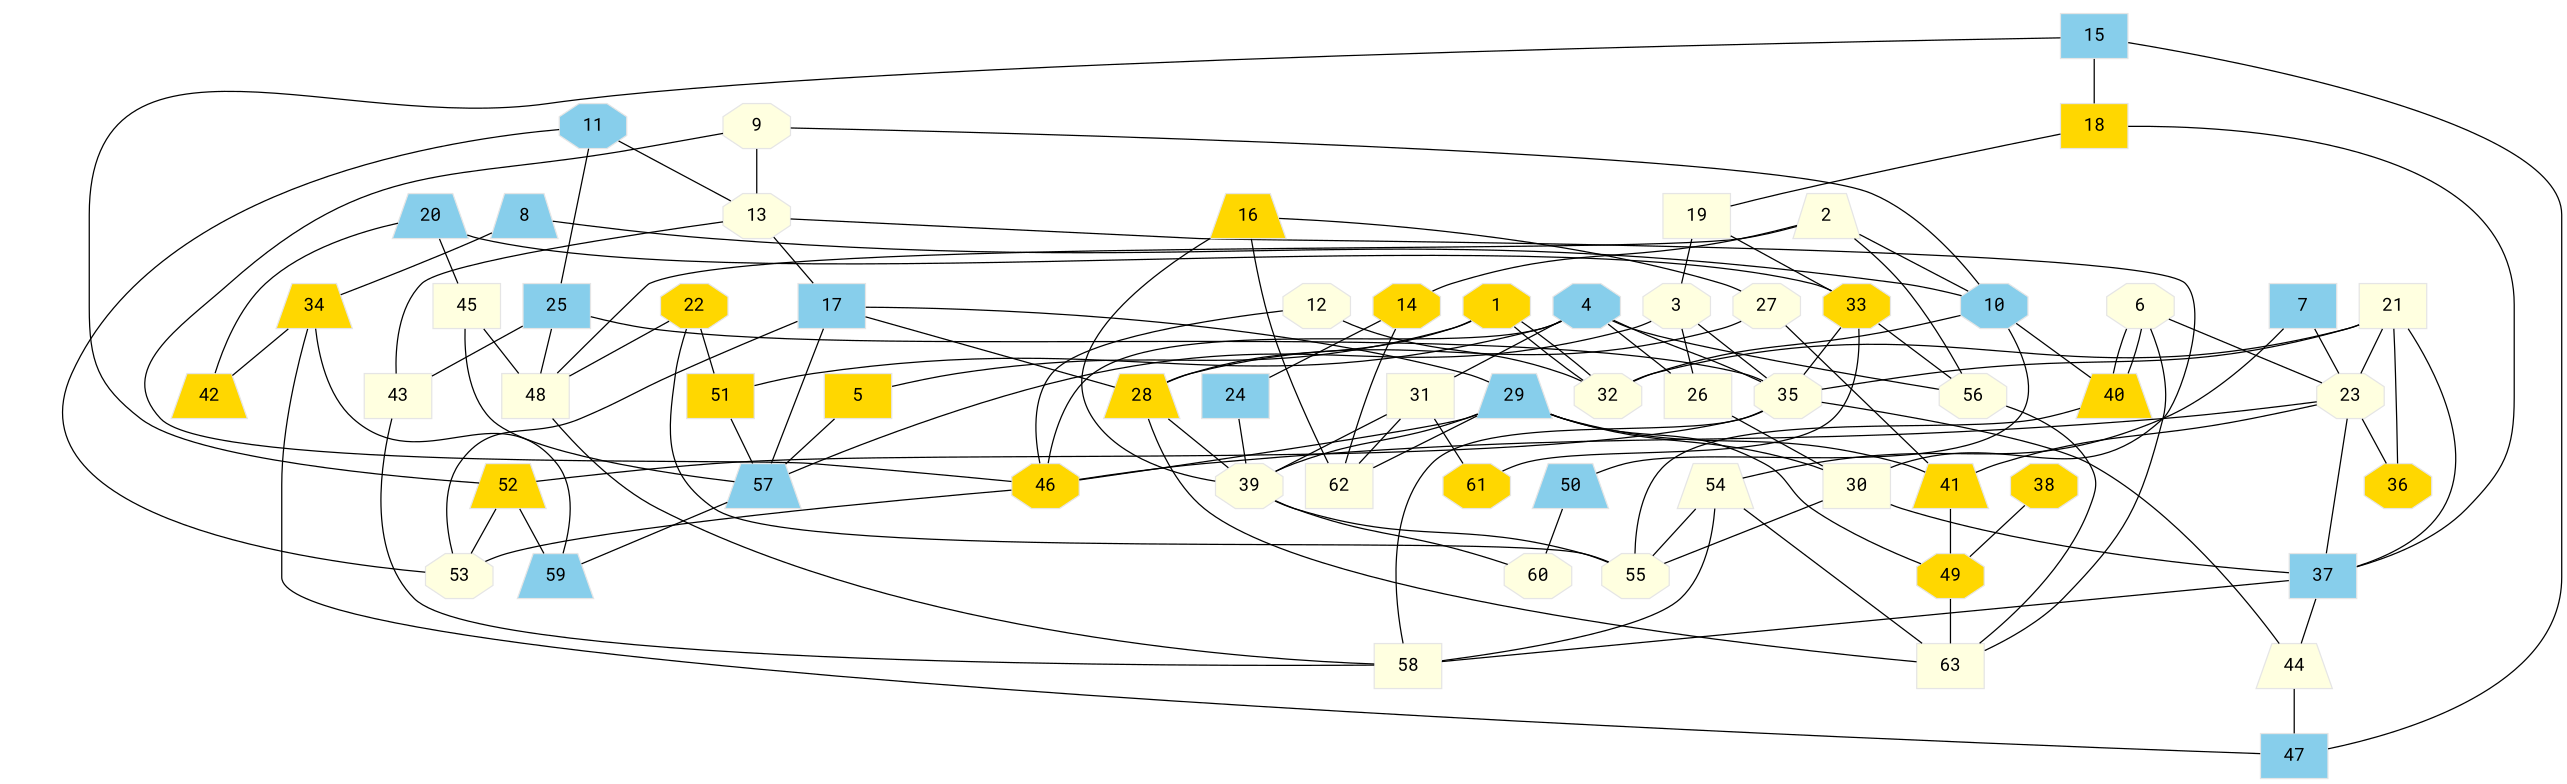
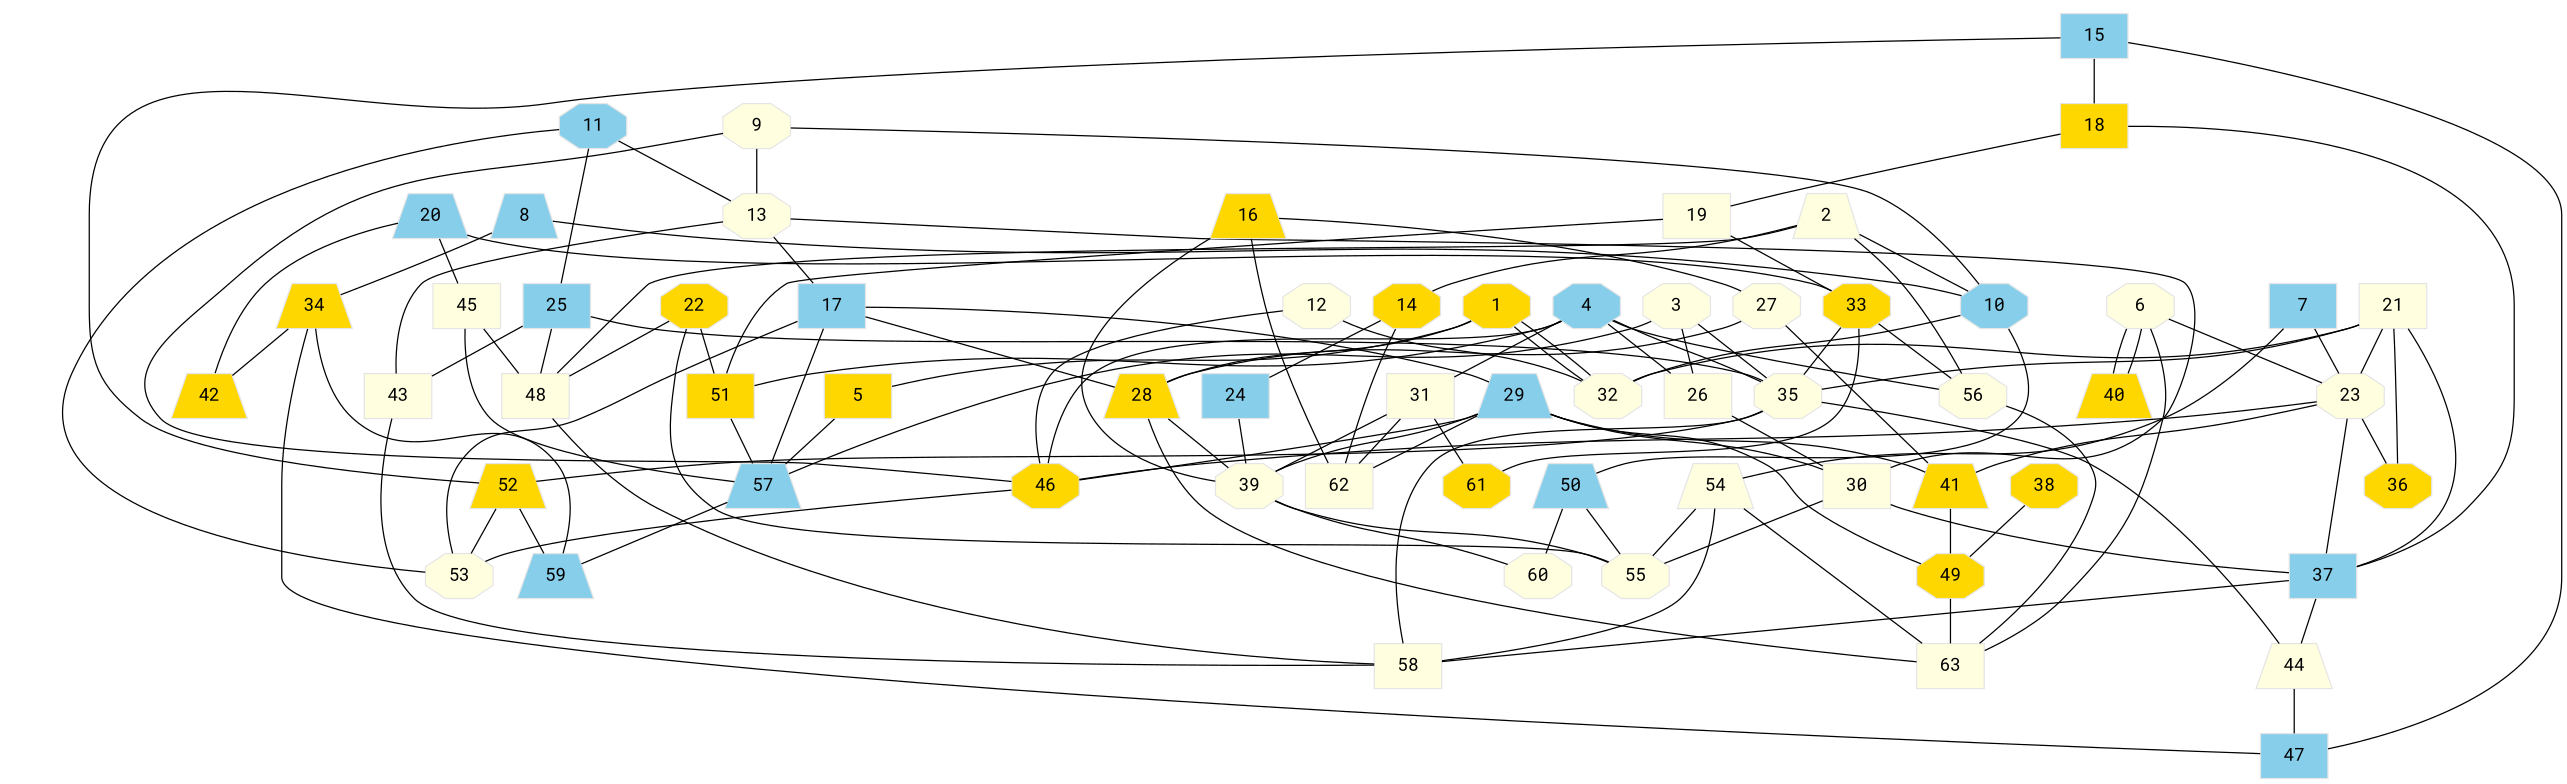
(1687, 261) -> (1170, 251)
(2048, 346) -> none
(1835, 427) -> (1603, 531)
